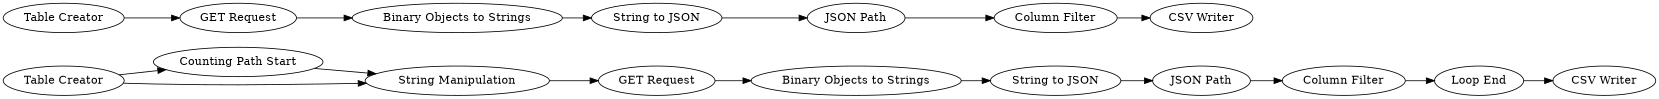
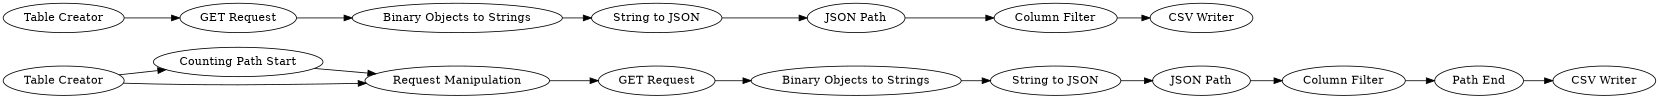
(457, 81) -> (457, 81)
(1479, 81) -> (1479, 81)
